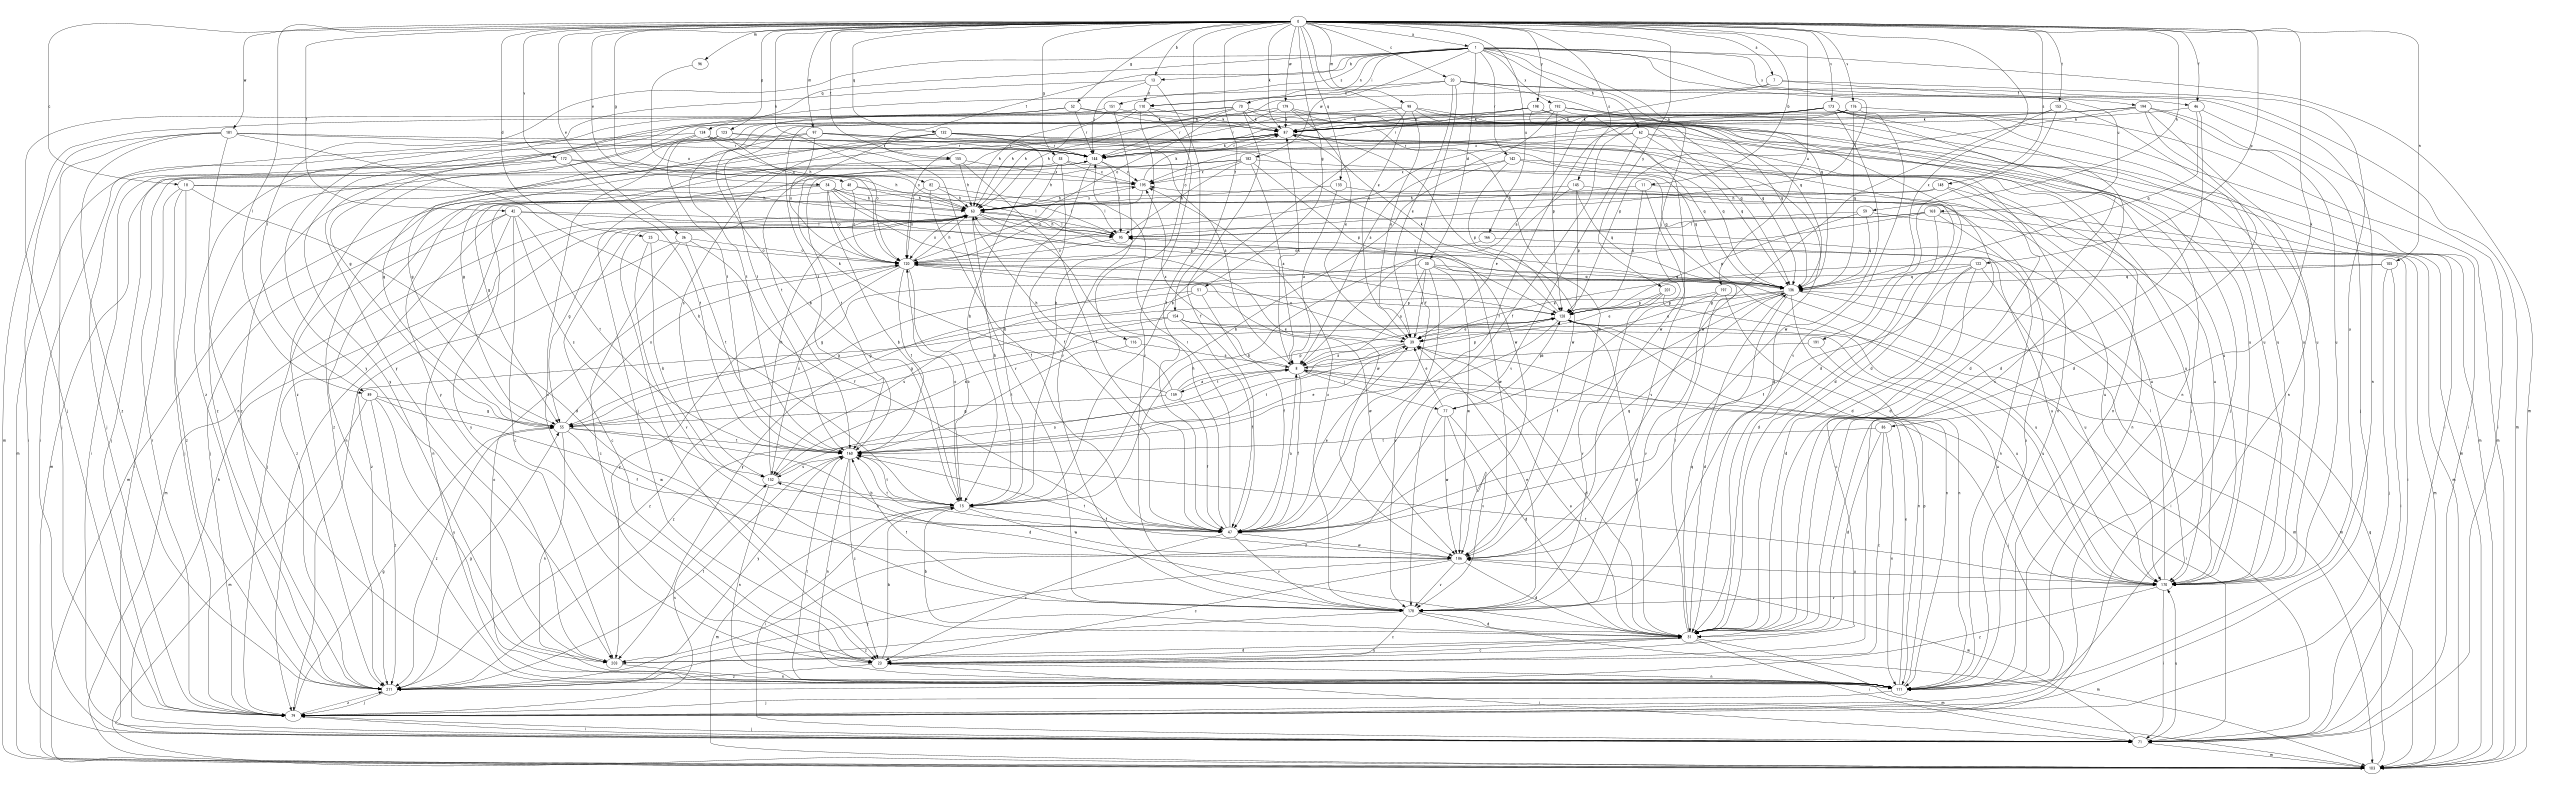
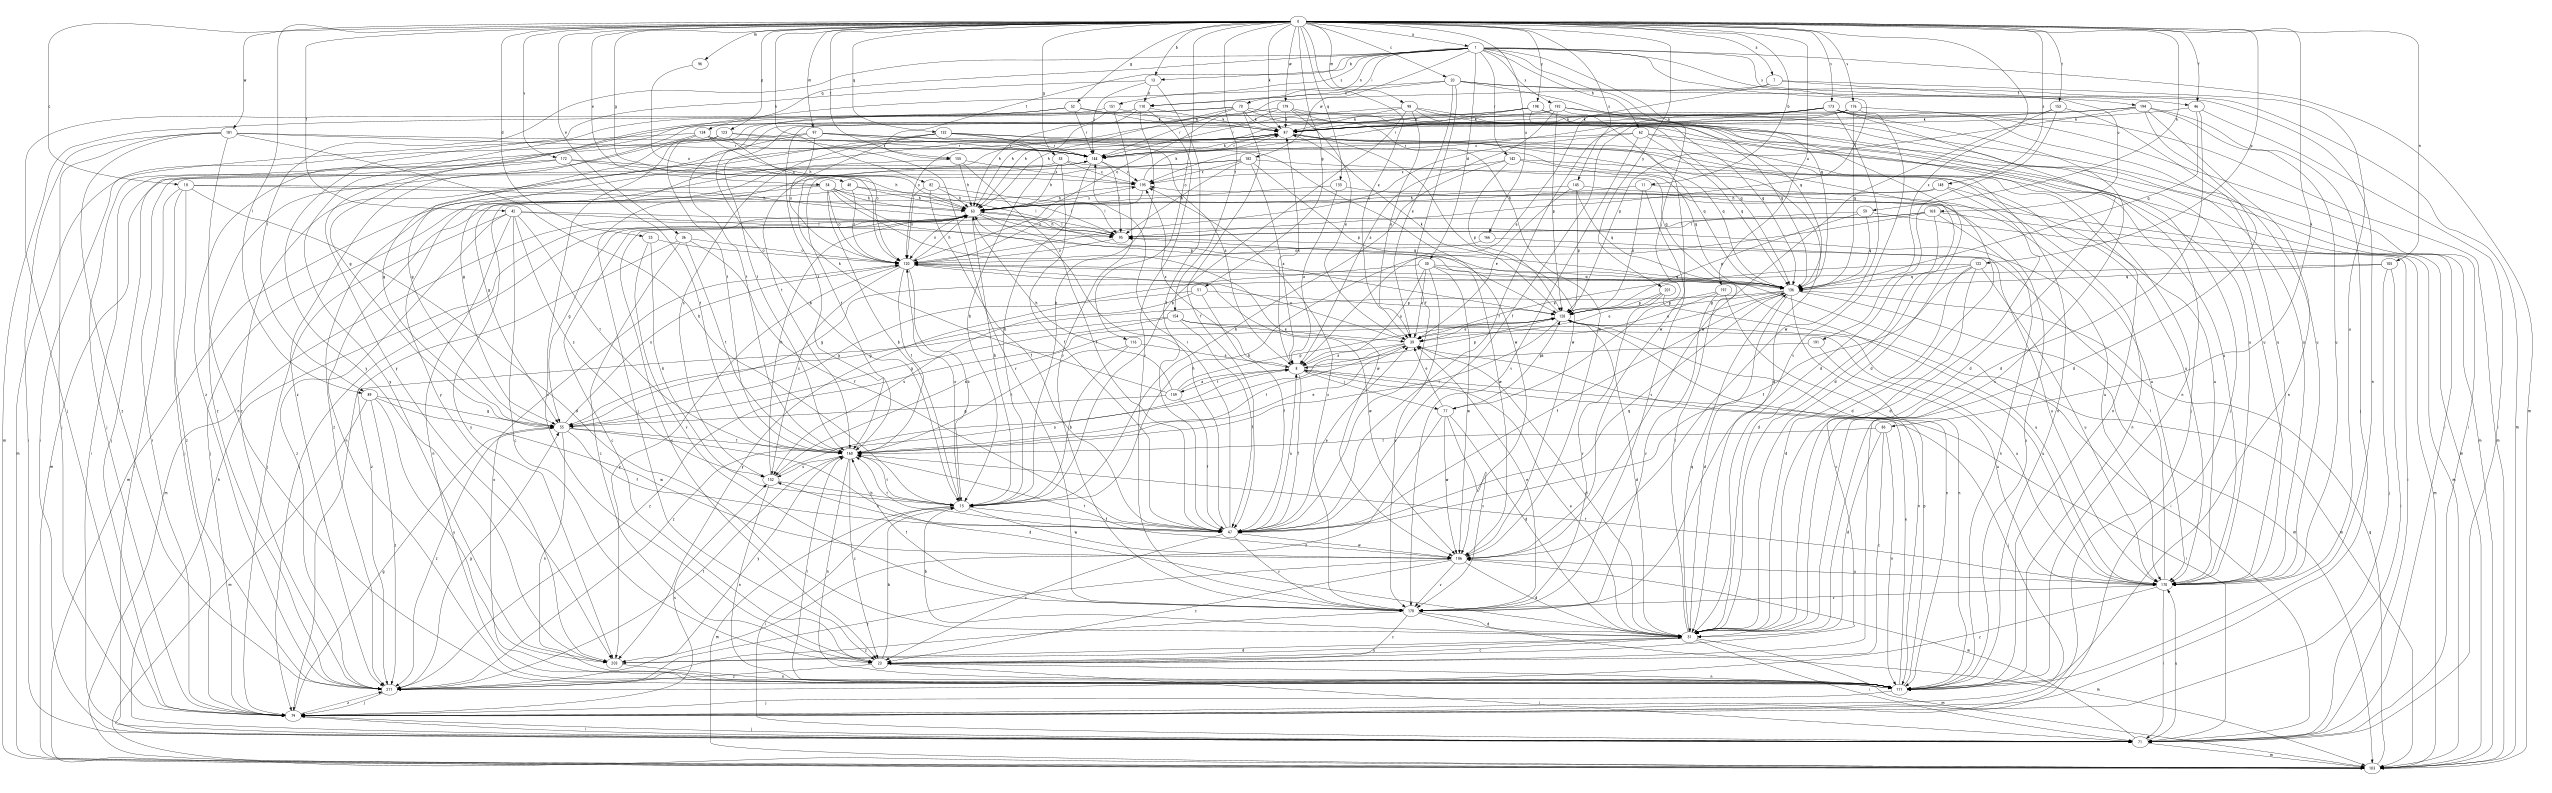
none -> (1065, 447)
